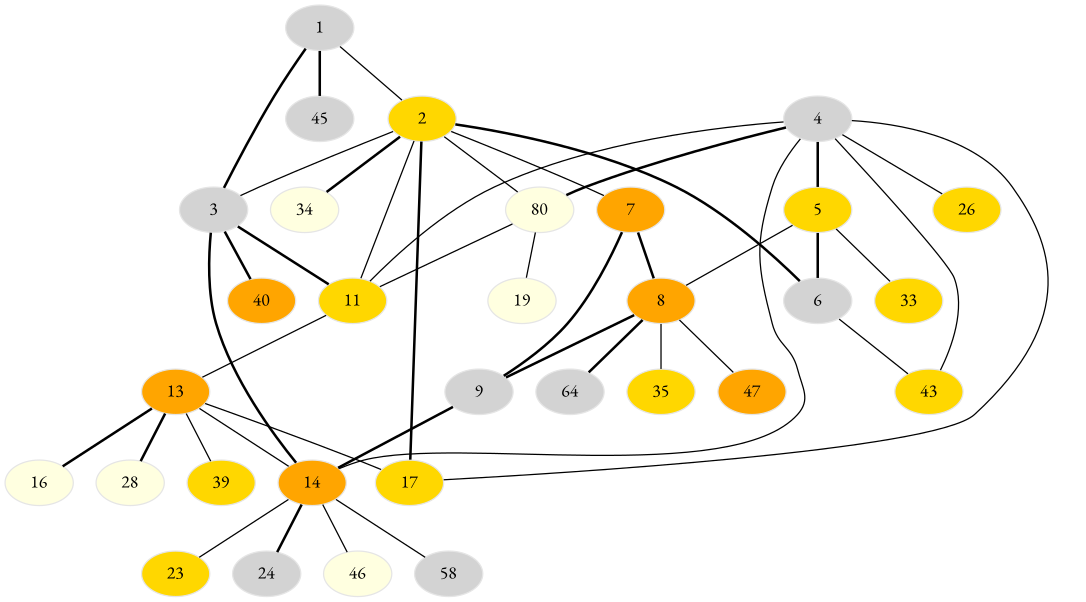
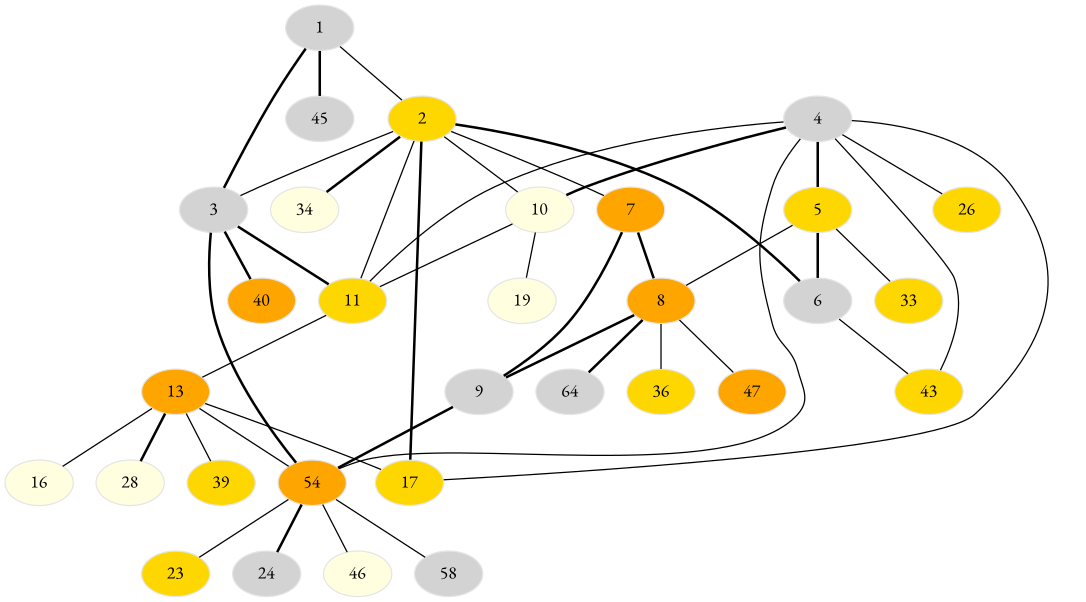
(540, 210) -> (540, 210)
(661, 392) -> (661, 392)
(107, 437) -> (107, 437)
(312, 483) -> (312, 483)
